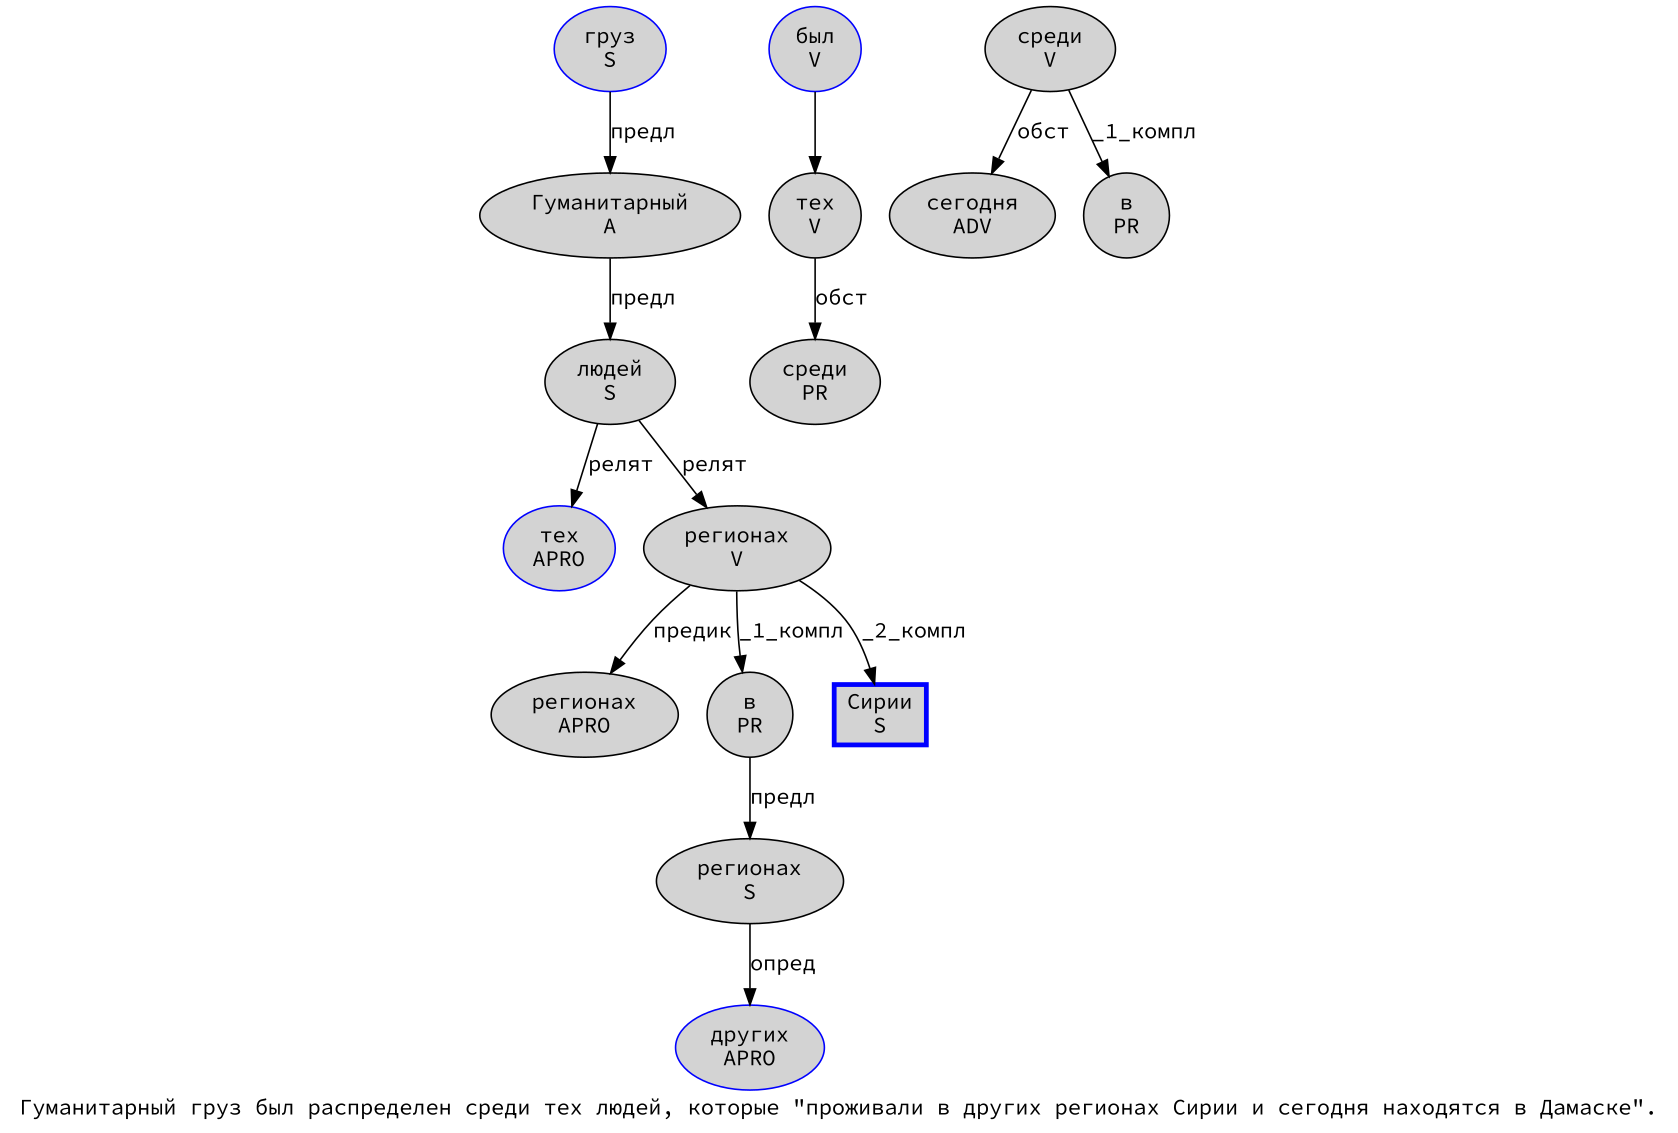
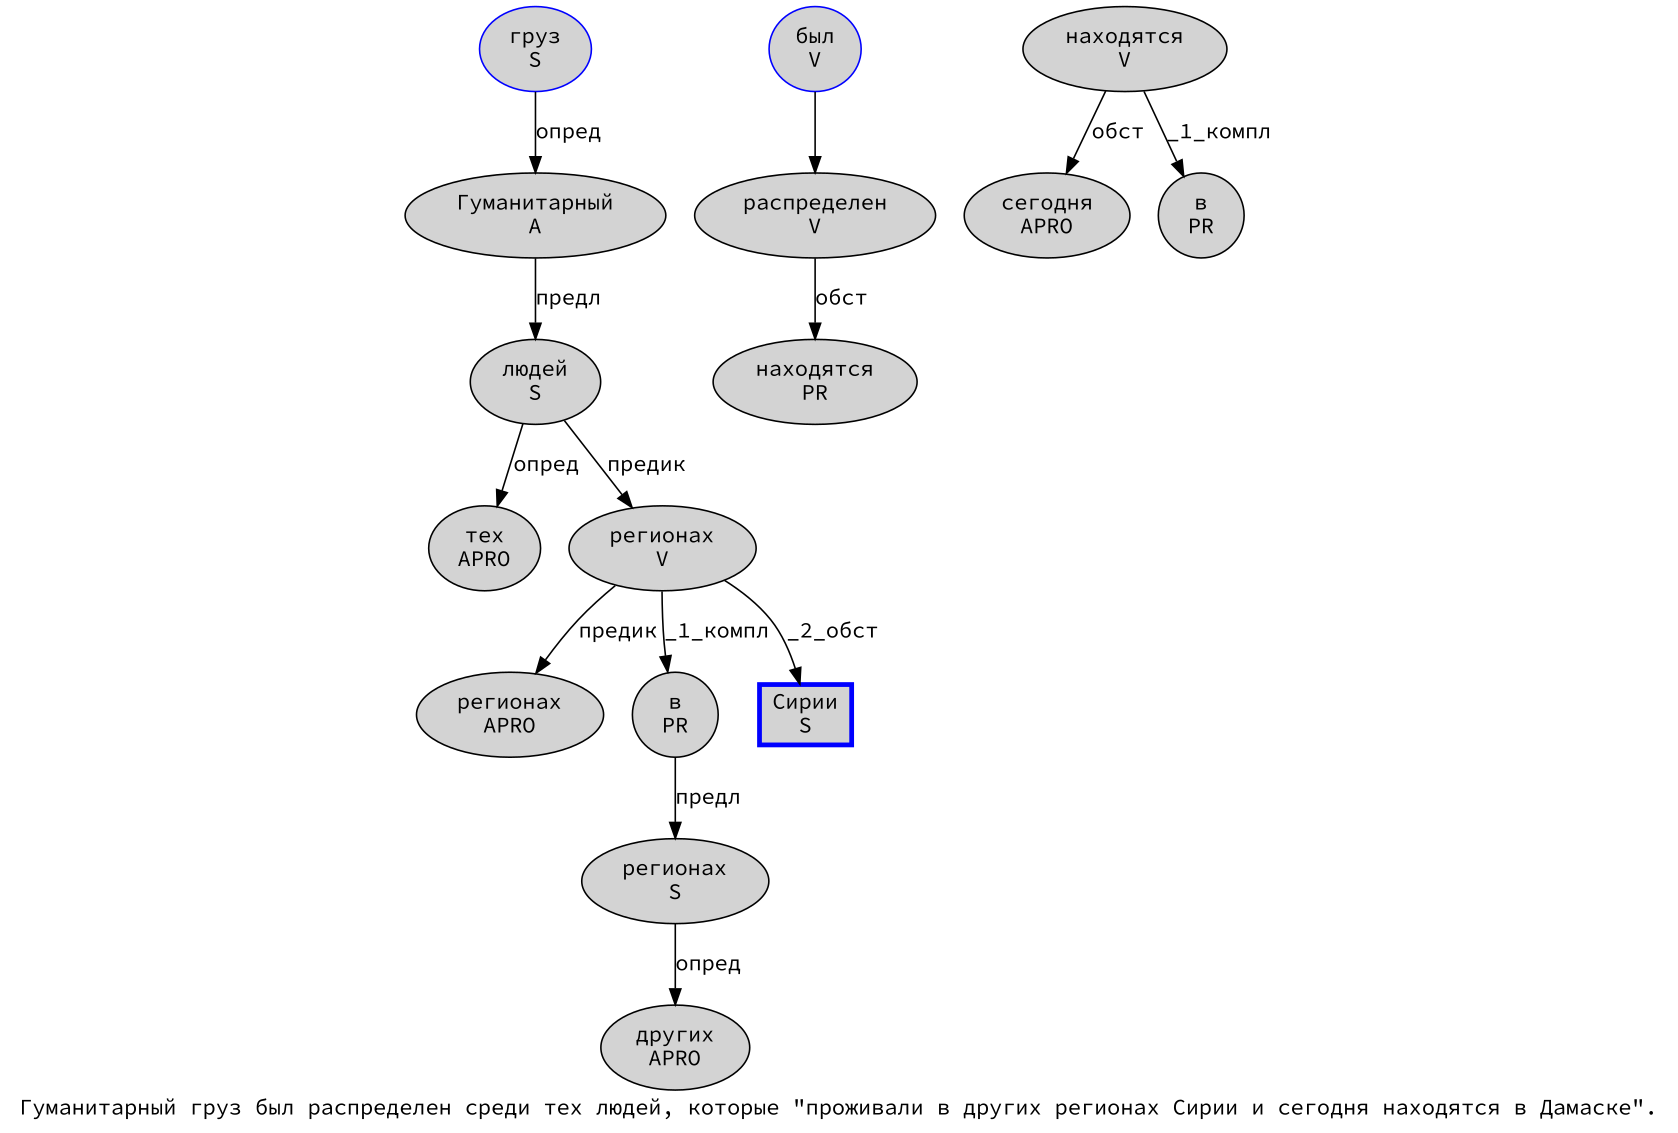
(1050, 49) -> (1125, 49)
(644, 132) -> (569, 132)
(815, 215) -> (815, 215)
(972, 215) -> (1047, 215)
(815, 382) -> (815, 382)
(621, 465) -> (547, 465)
(715, 465) -> (647, 465)
(559, 548) -> (485, 548)
(914, 632) -> (833, 632)
(750, 1048) -> (675, 1048)
